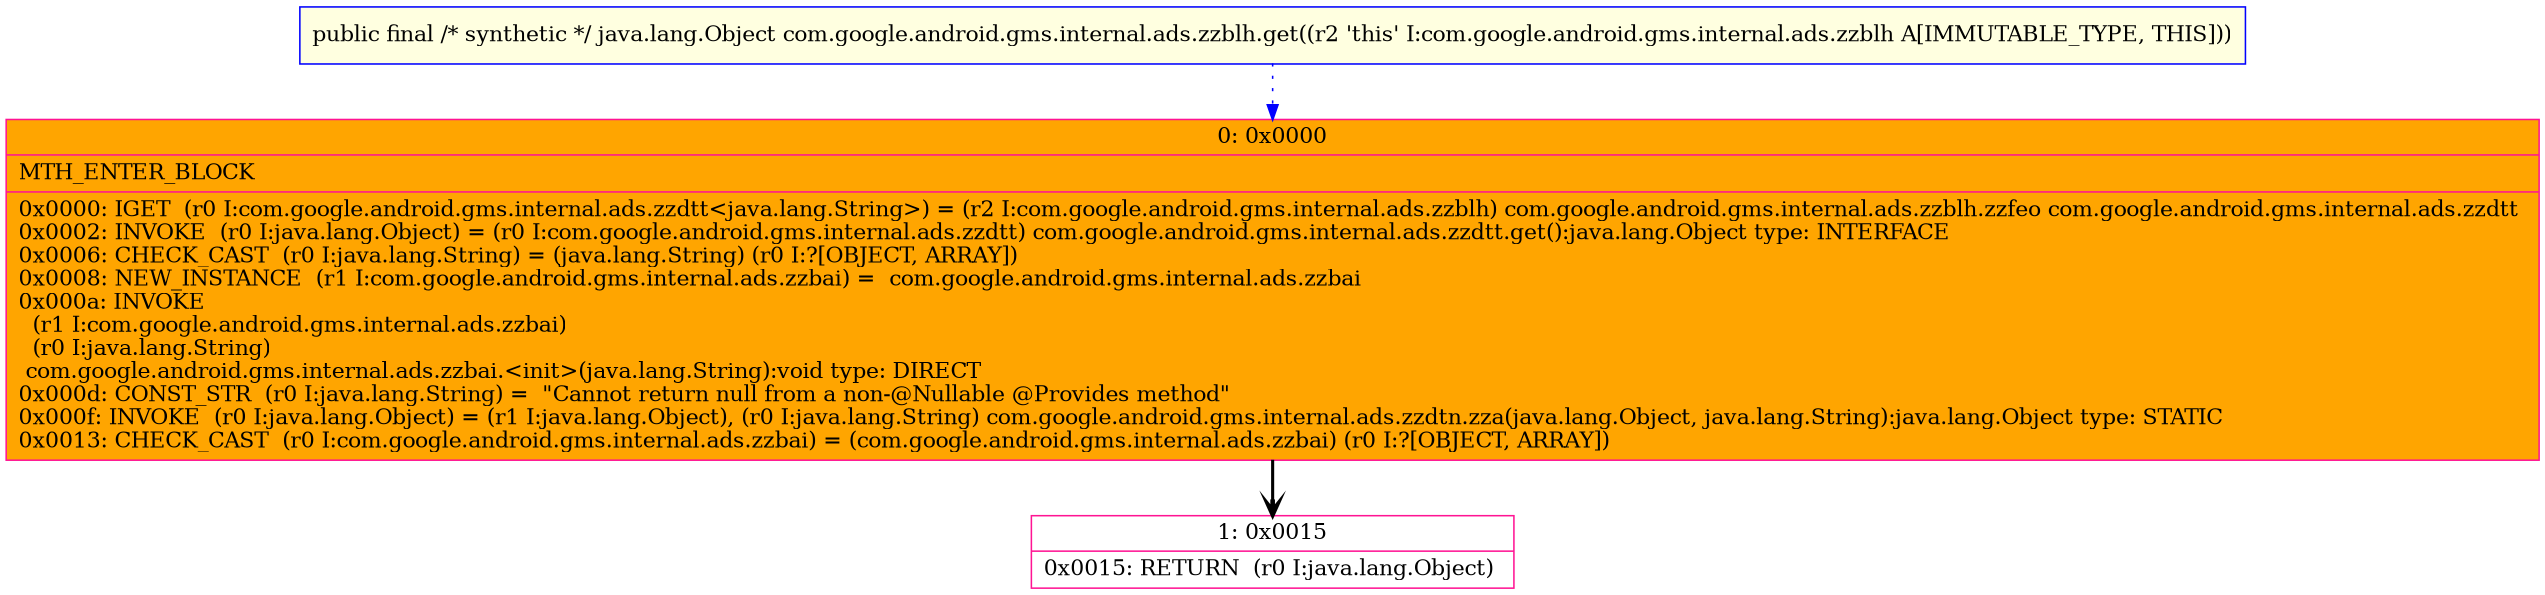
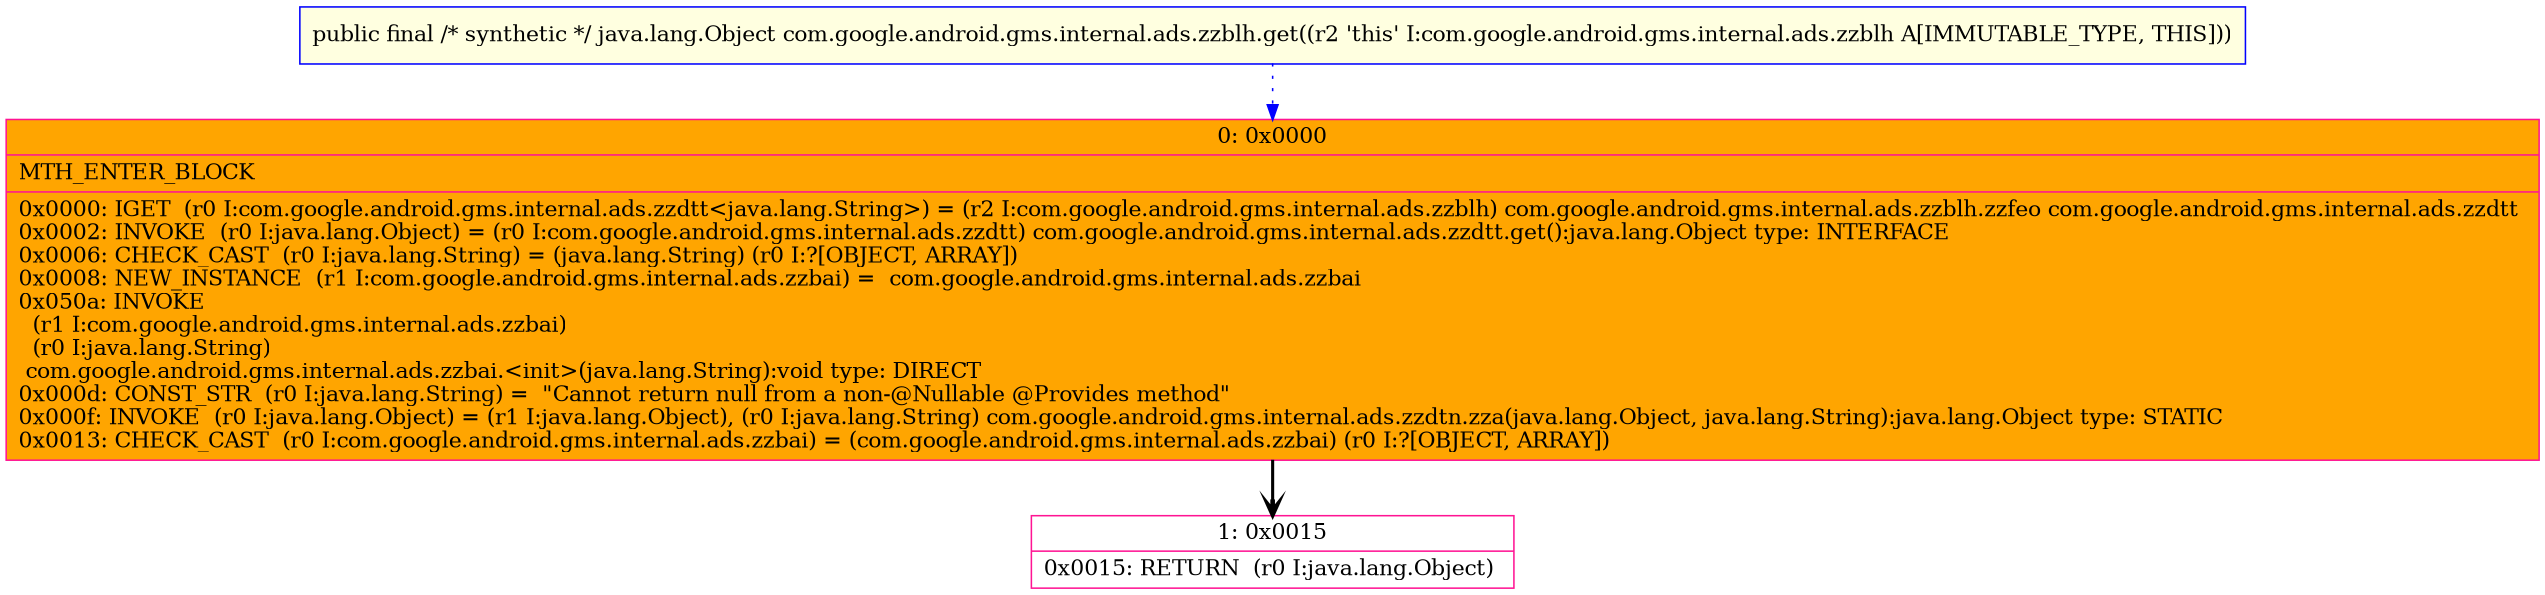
(119, 302) -> (119, 302)
